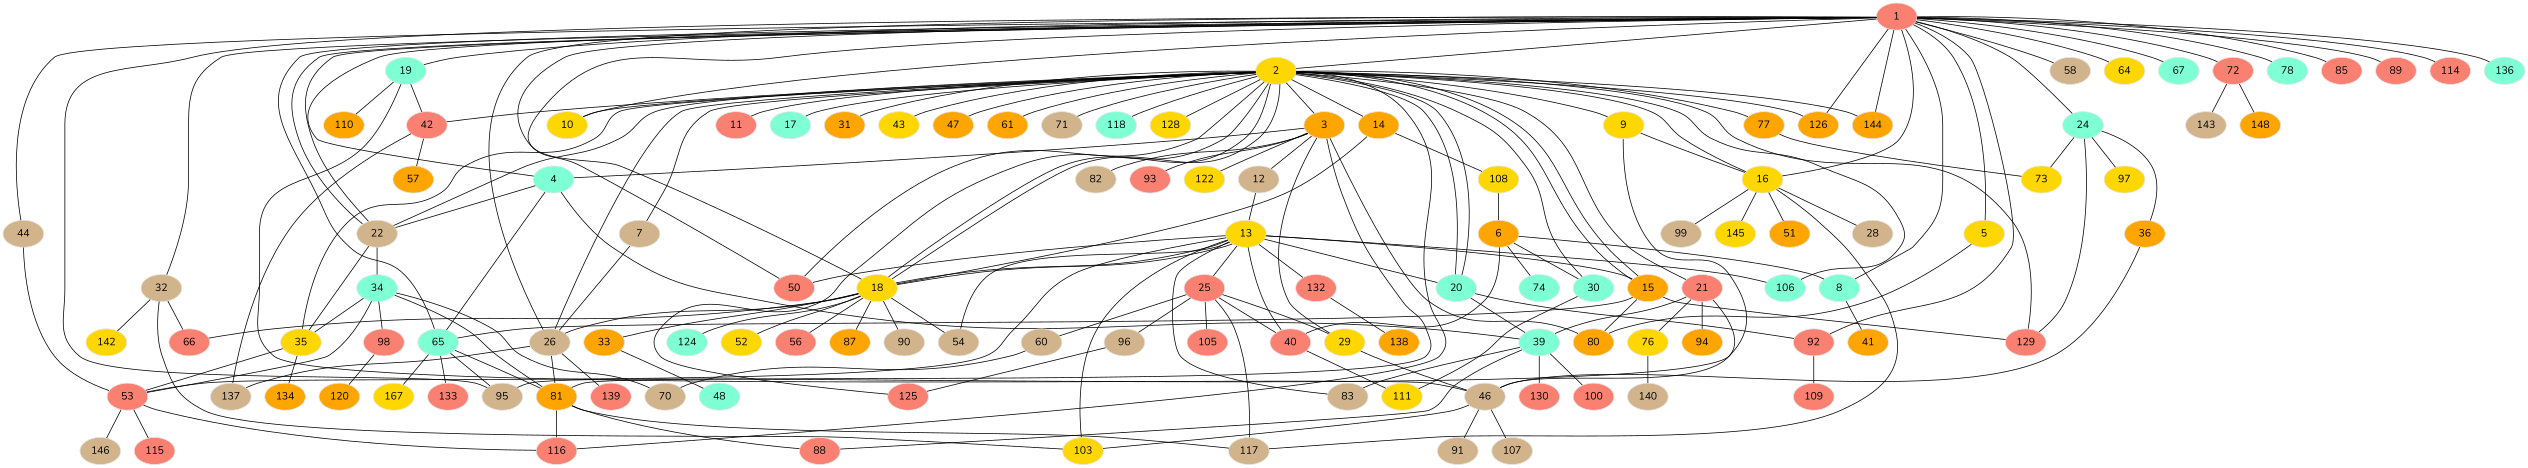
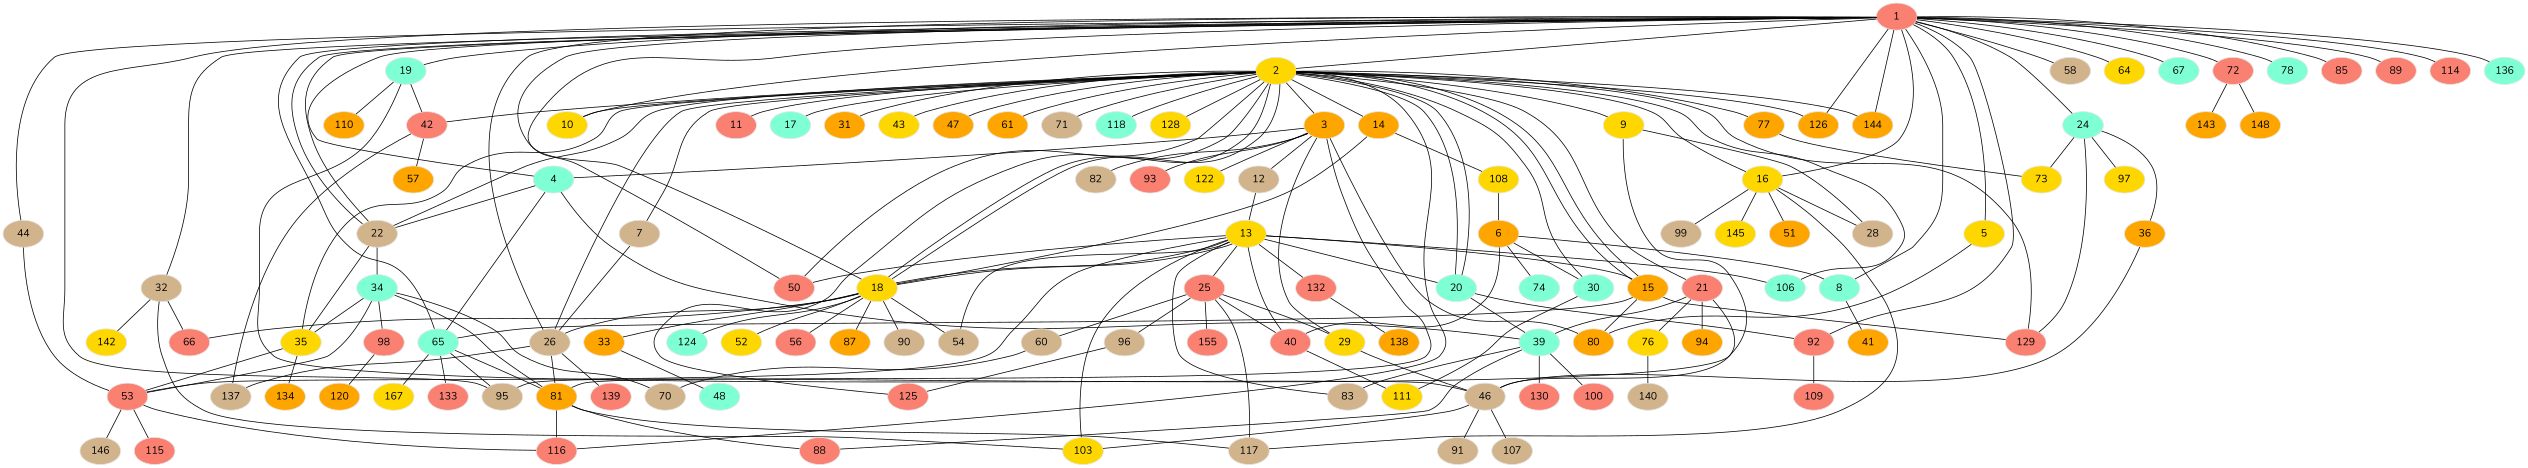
(2206, 125) -> (2206, 125)
(1693, 153) -> (1761, 157)
(1207, 342) -> (1207, 342)
